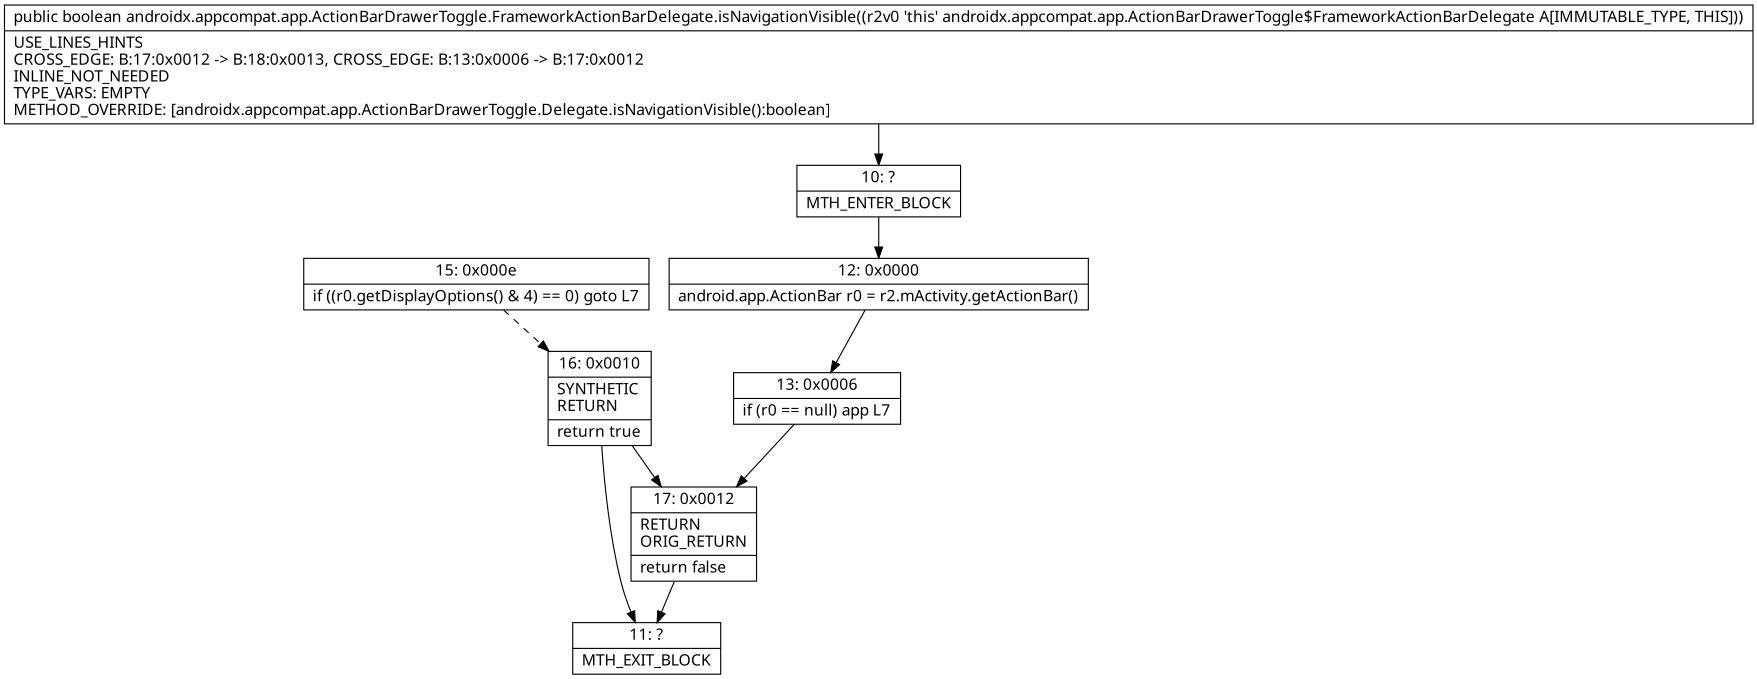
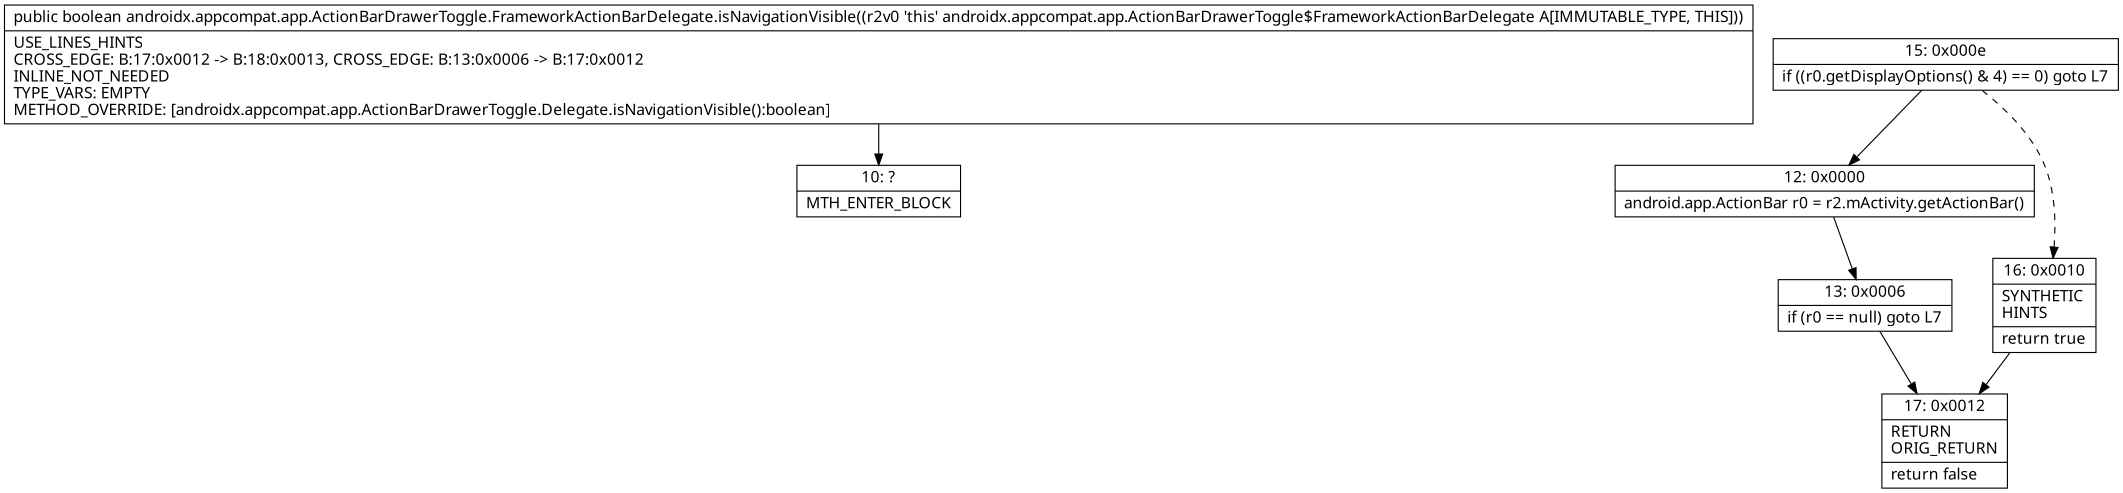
(879, 232) -> (1889, 124)
(588, 406) -> (2025, 313)
(817, 411) -> (1865, 318)
(647, 648) -> none
